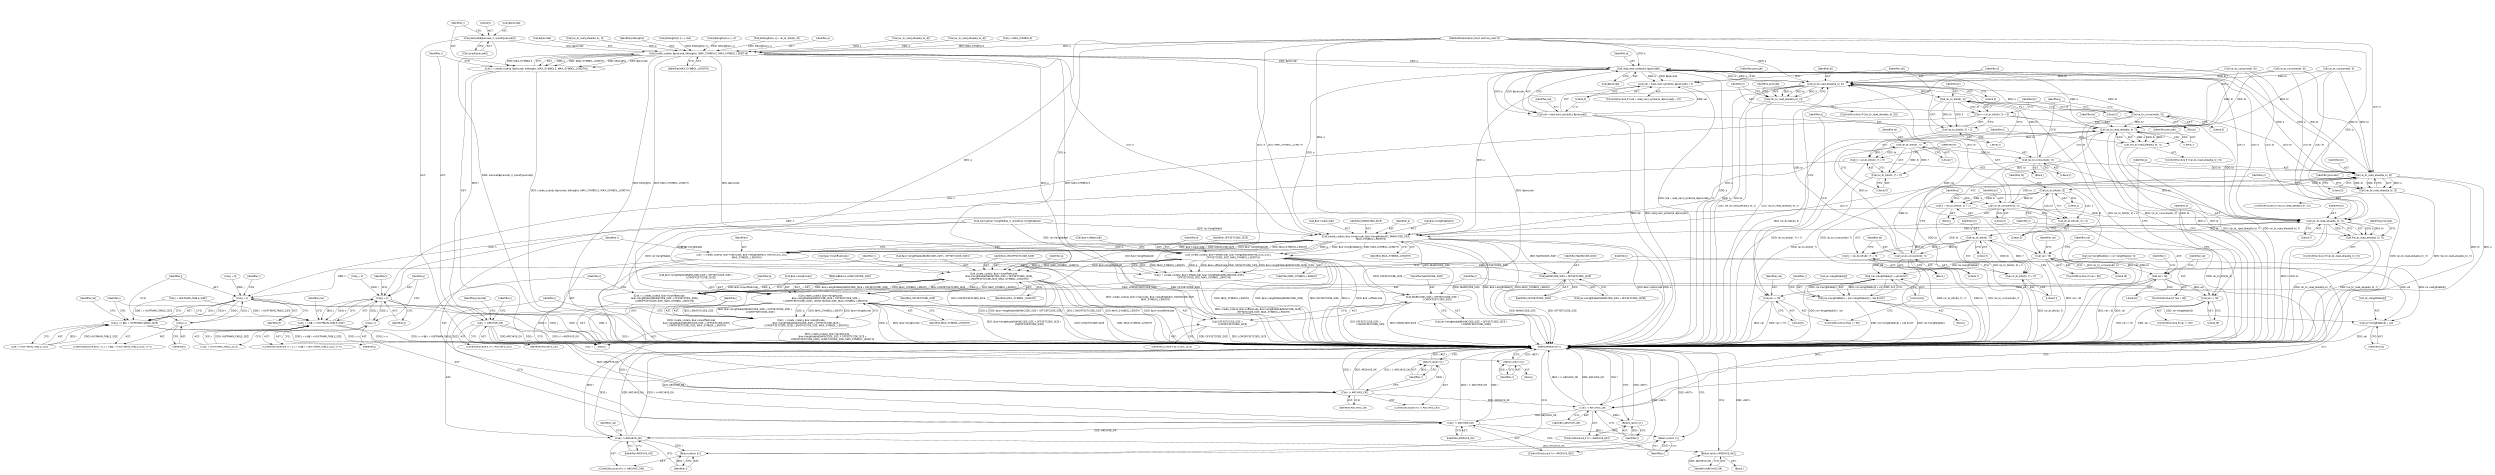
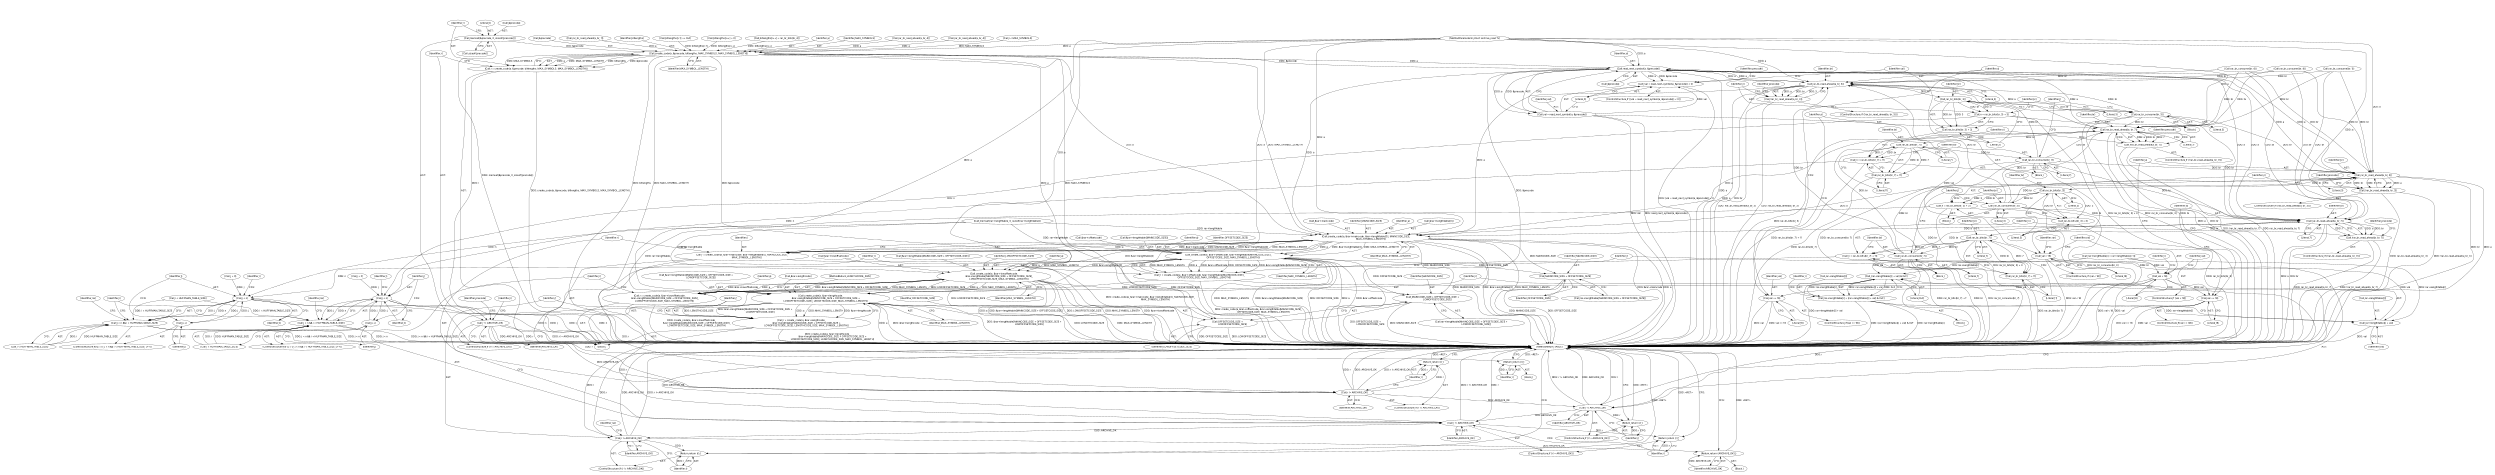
none -> (859, 38)
none -> (1144, 238)
(2119, 264) -> (2147, 262)
none -> (2166, 288)
(1881, 310) -> (2192, 308)
(2175, 323) -> (2175, 323)
(1549, 347) -> (1549, 347)
